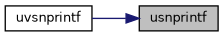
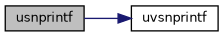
(109, 18) -> (101, 18)
